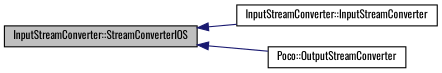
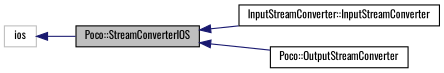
none -> (20, 36)
(101, 36) -> (138, 36)
